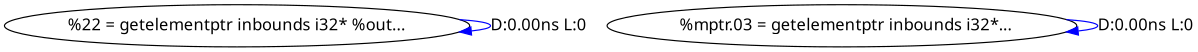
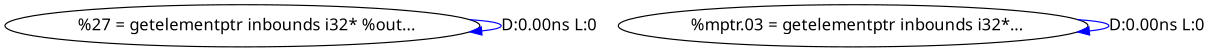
(237, 26) -> (242, 26)
